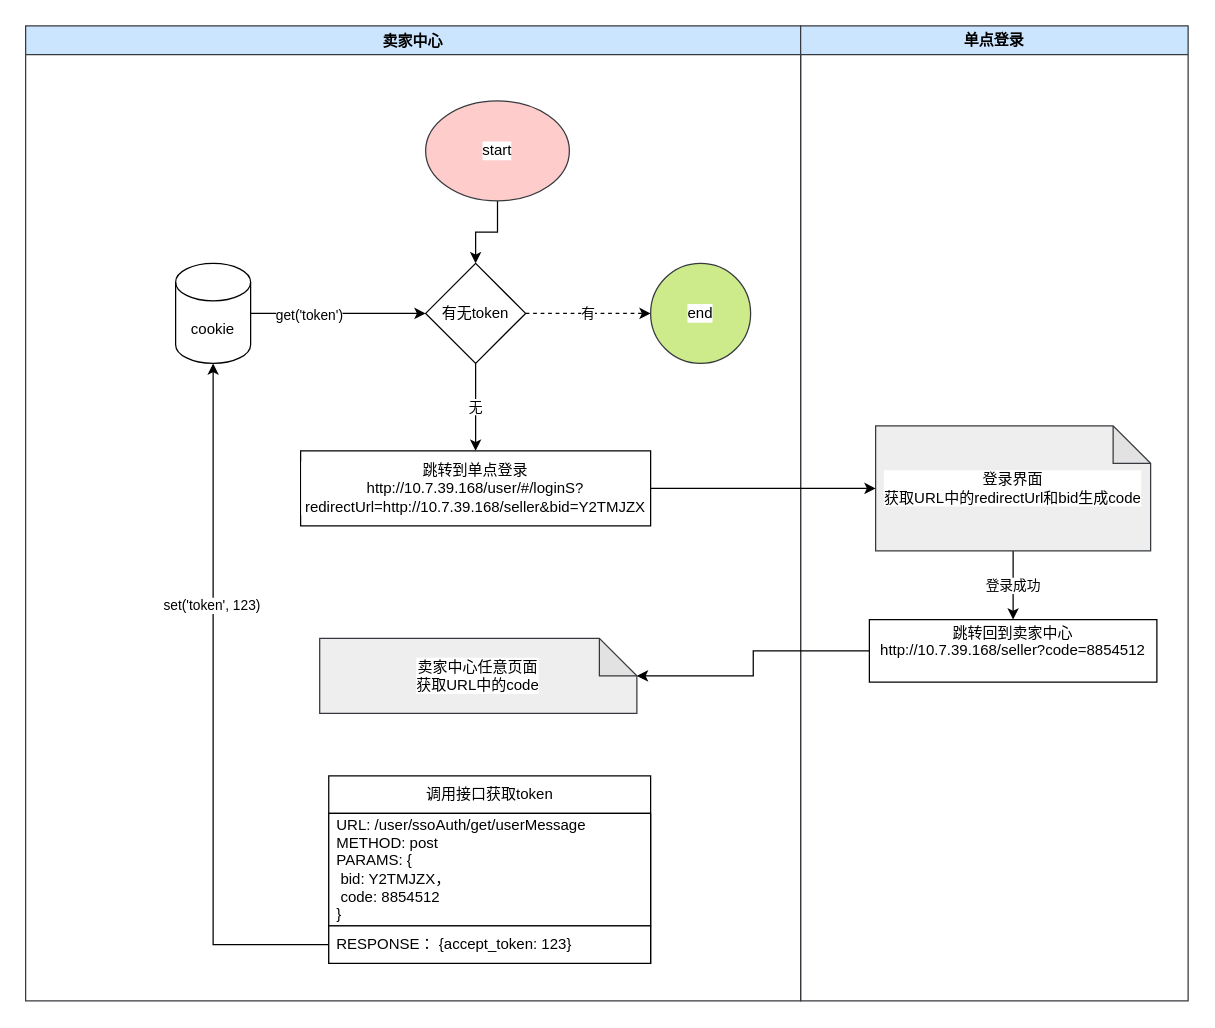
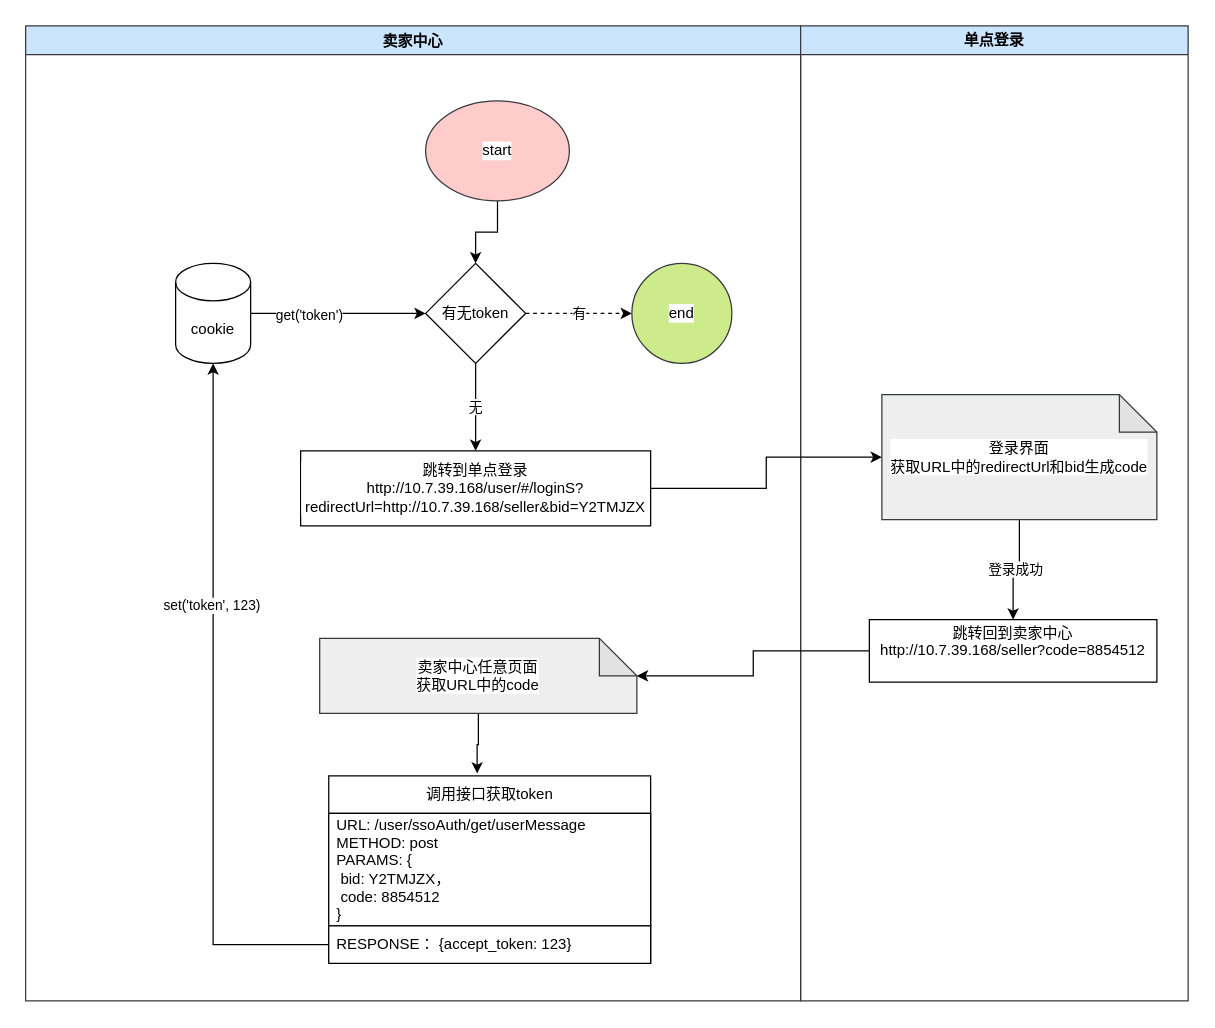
(701, 313) -> (682, 313)
(1013, 488) -> (1019, 457)
none -> (478, 739)
